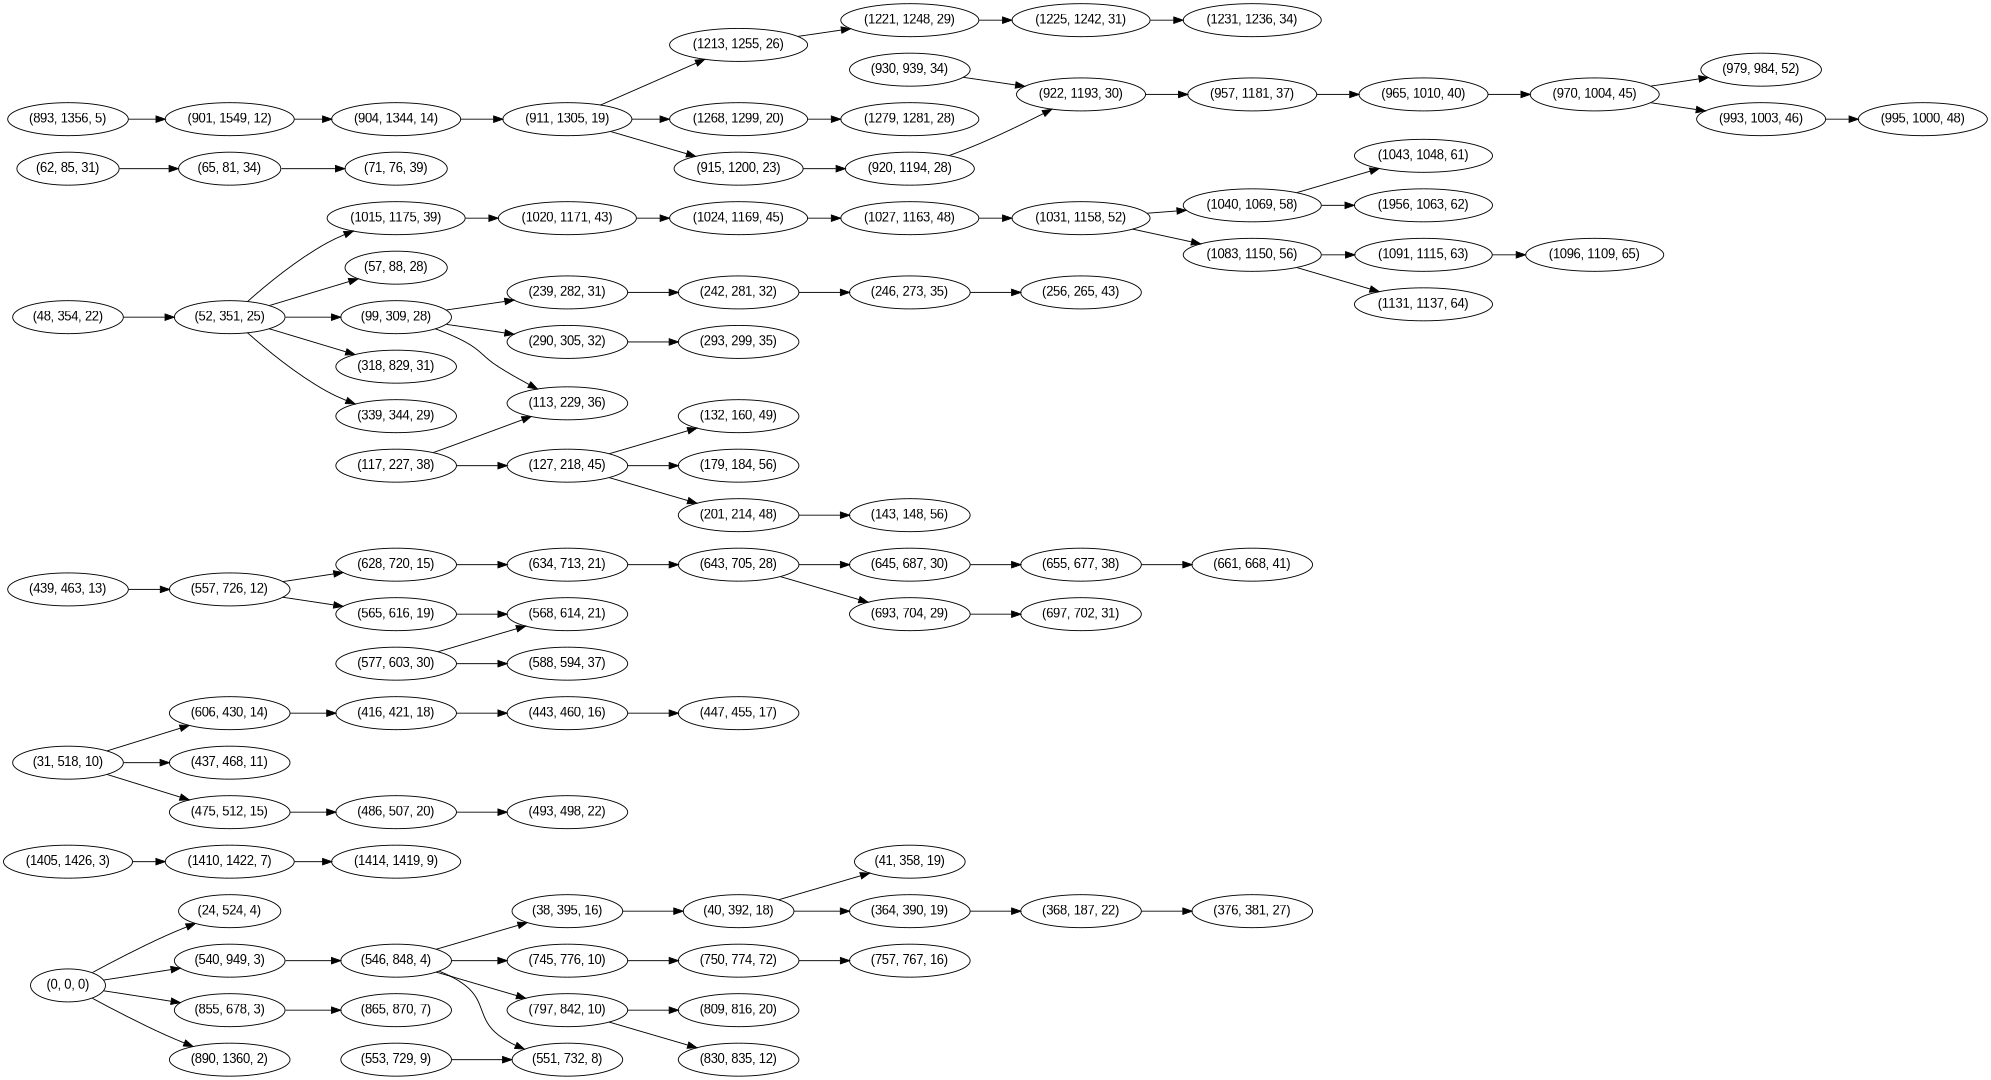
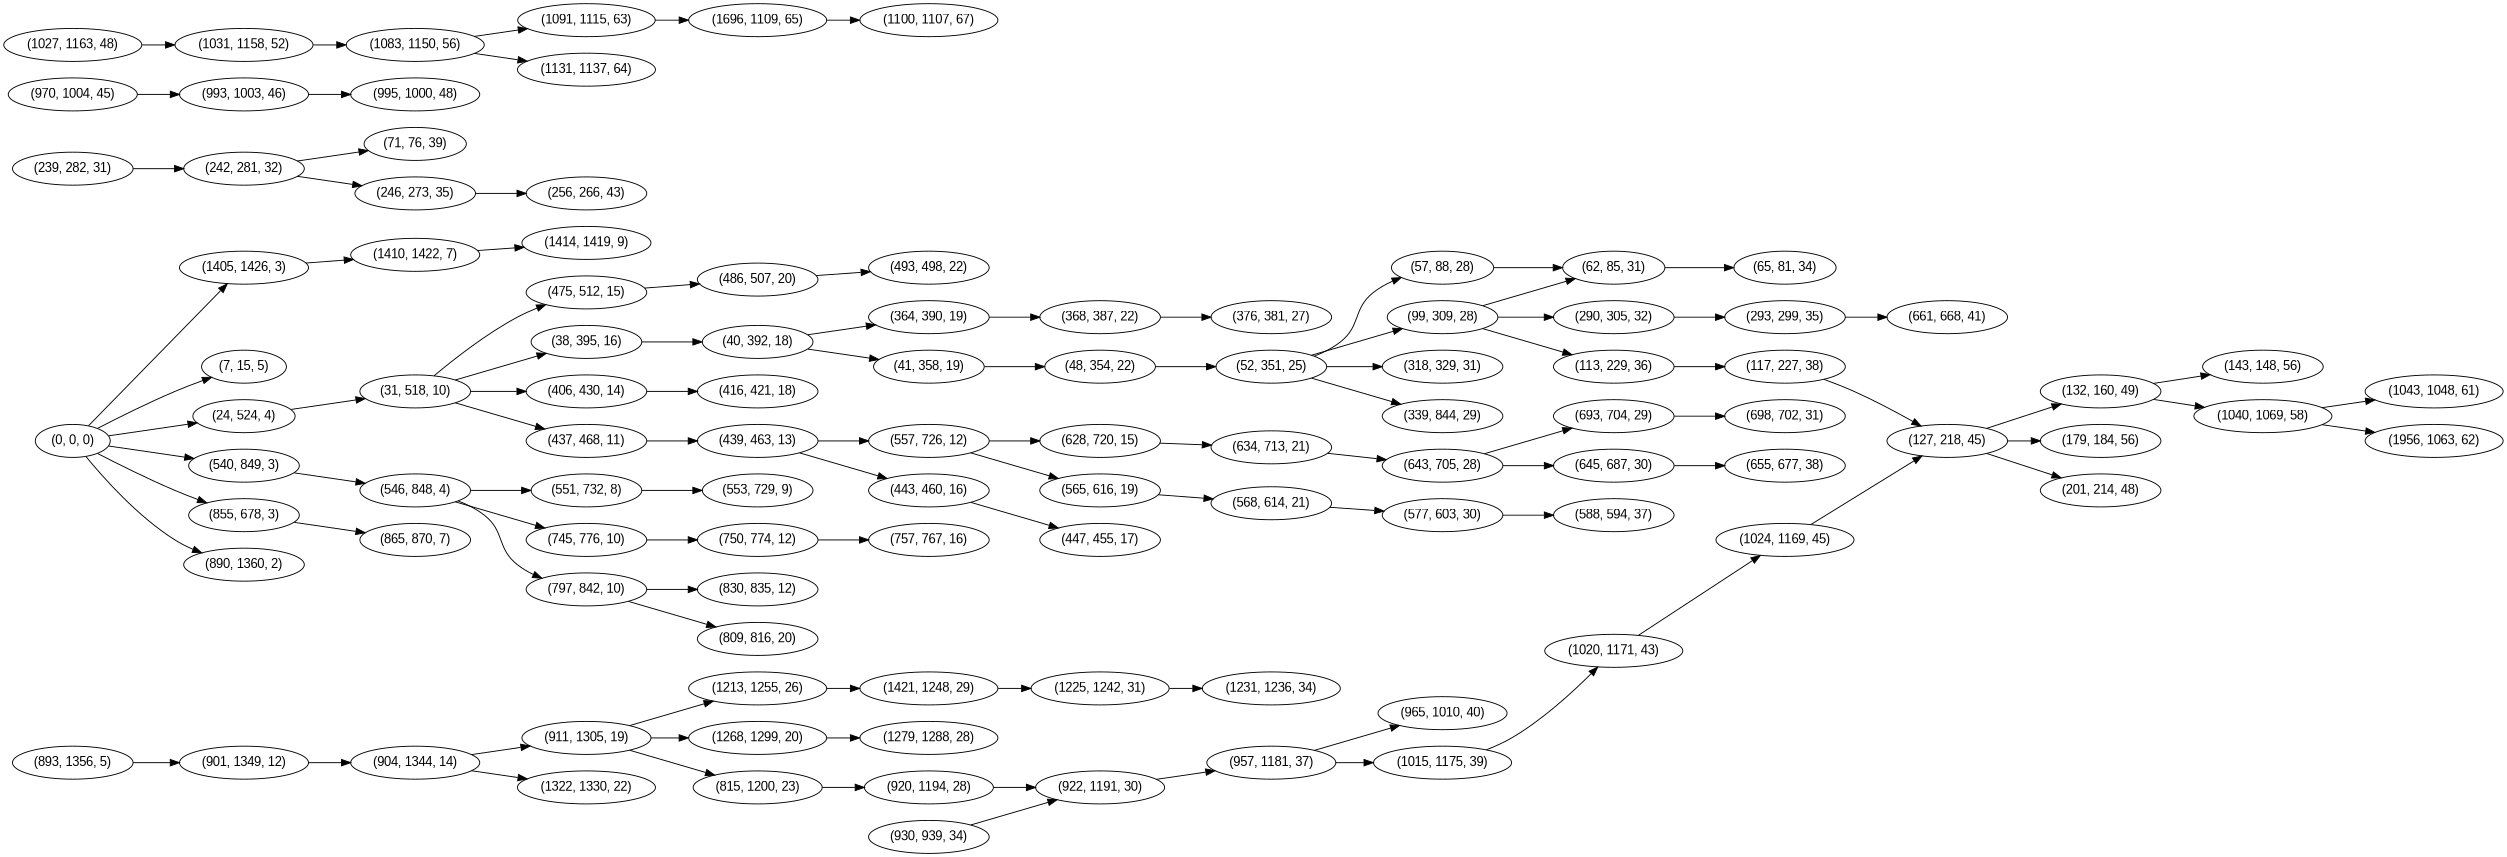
(910, 20) -> (929, 688)
none -> (929, 20)
(1761, 70) -> none
(1081, 94) -> (1100, 787)
(1504, 94) -> none
(230, 119) -> (244, 763)
(910, 119) -> (929, 738)
(308, 169) -> (328, 157)
(739, 169) -> (758, 787)
(1162, 212) -> (2174, 403)
(820, 218) -> (1862, 493)
(1595, 255) -> (758, 20)
(294, 264) -> (1350, 763)
none -> (1523, 268)
(1081, 292) -> (586, 193)
(476, 306) -> (1524, 293)
none -> (155, 358)
none -> (244, 367)
(396, 367) -> (1443, 367)
none -> (1010, 367)
none -> (324, 405)
(396, 416) -> (1443, 416)
(478, 436) -> (1695, 367)
none -> (667, 441)
(820, 515) -> (2177, 380)
(1162, 565) -> (1861, 317)
(1081, 614) -> (1785, 416)
(477, 640) -> (1352, 509)
(230, 713) -> (586, 391)
(477, 713) -> (839, 464)
none -> (586, 787)
(1081, 911) -> (1100, 317)
(477, 937) -> (496, 368)
(230, 961) -> (244, 466)
(739, 961) -> (758, 540)
(477, 1060) -> (667, 490)
